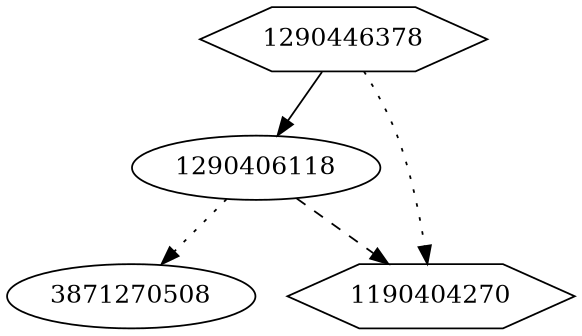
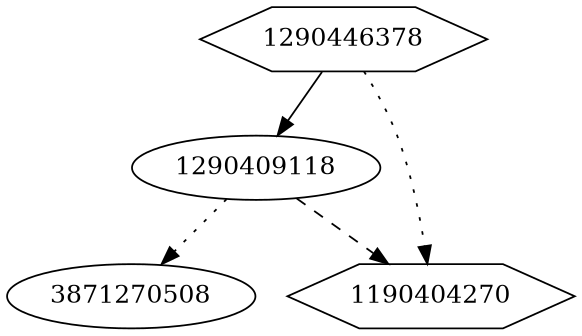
(256, 168) -> (256, 168)
